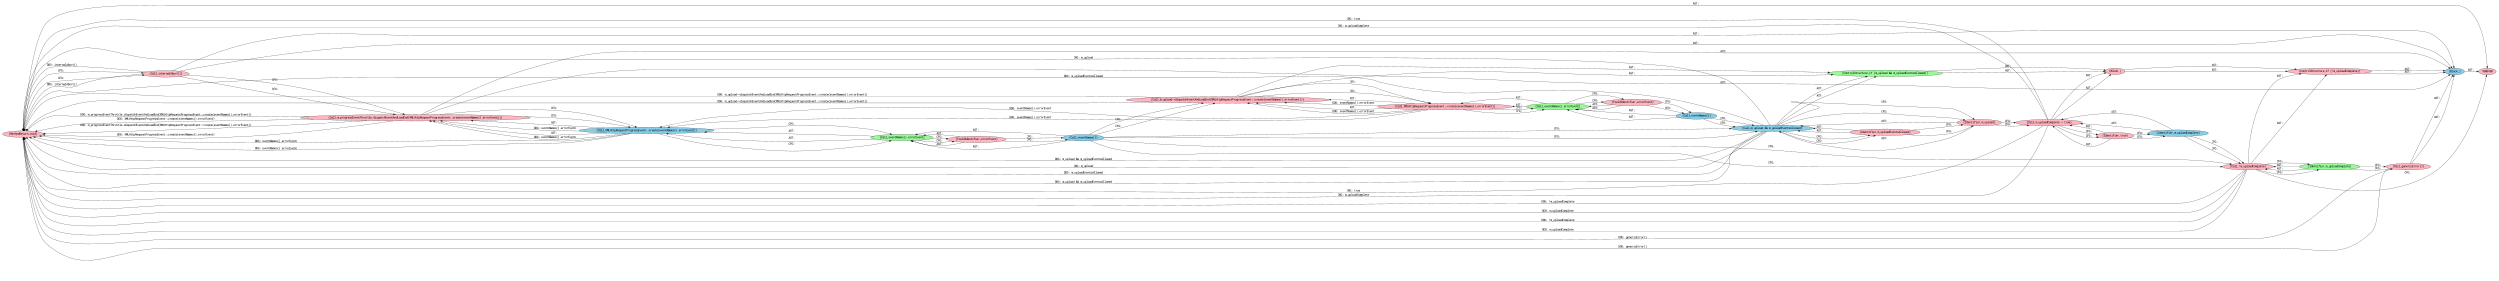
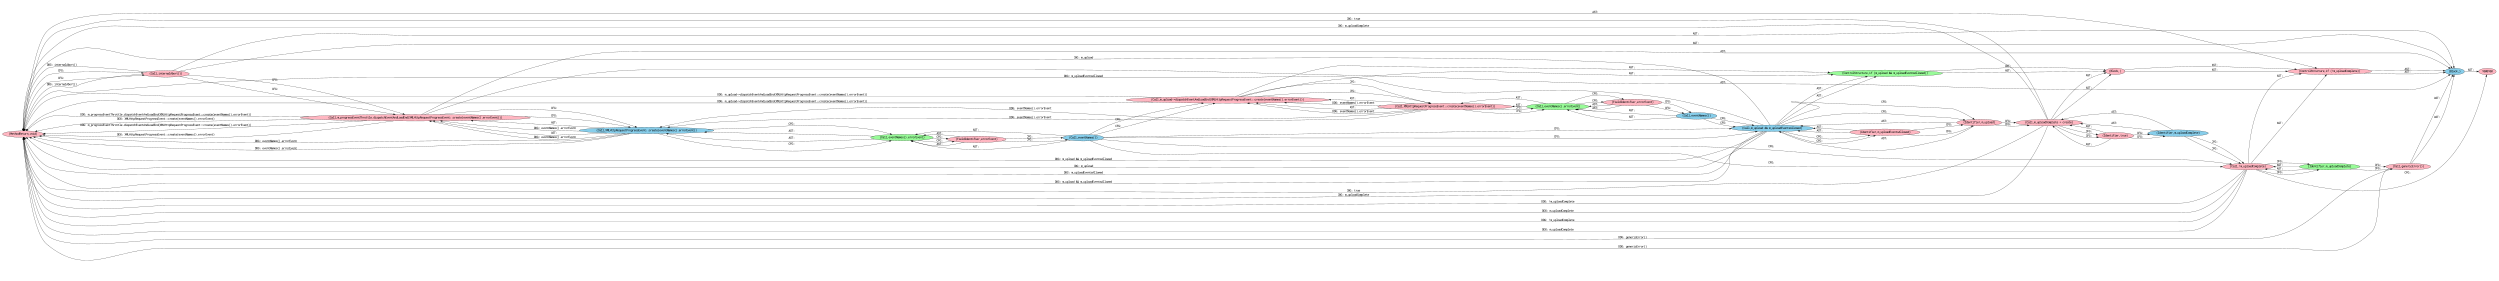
(1231, 5) -> (1130, 14)
(2049, 123) -> (2049, 123)
